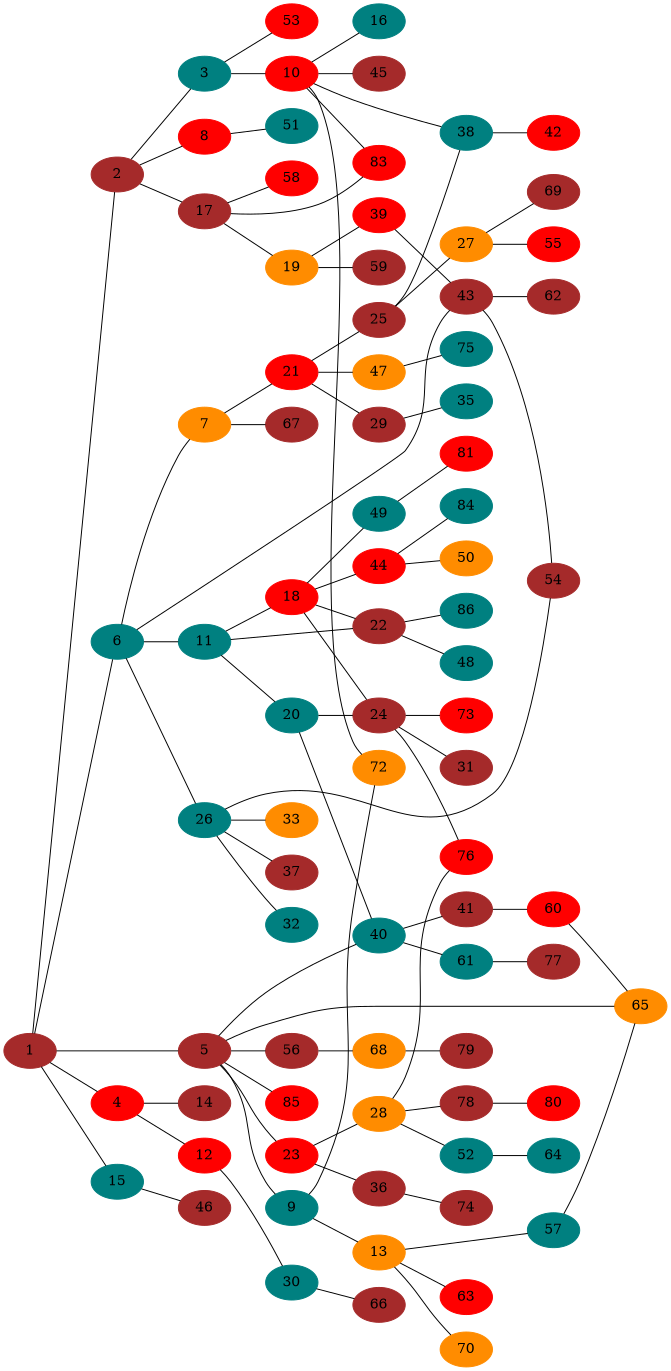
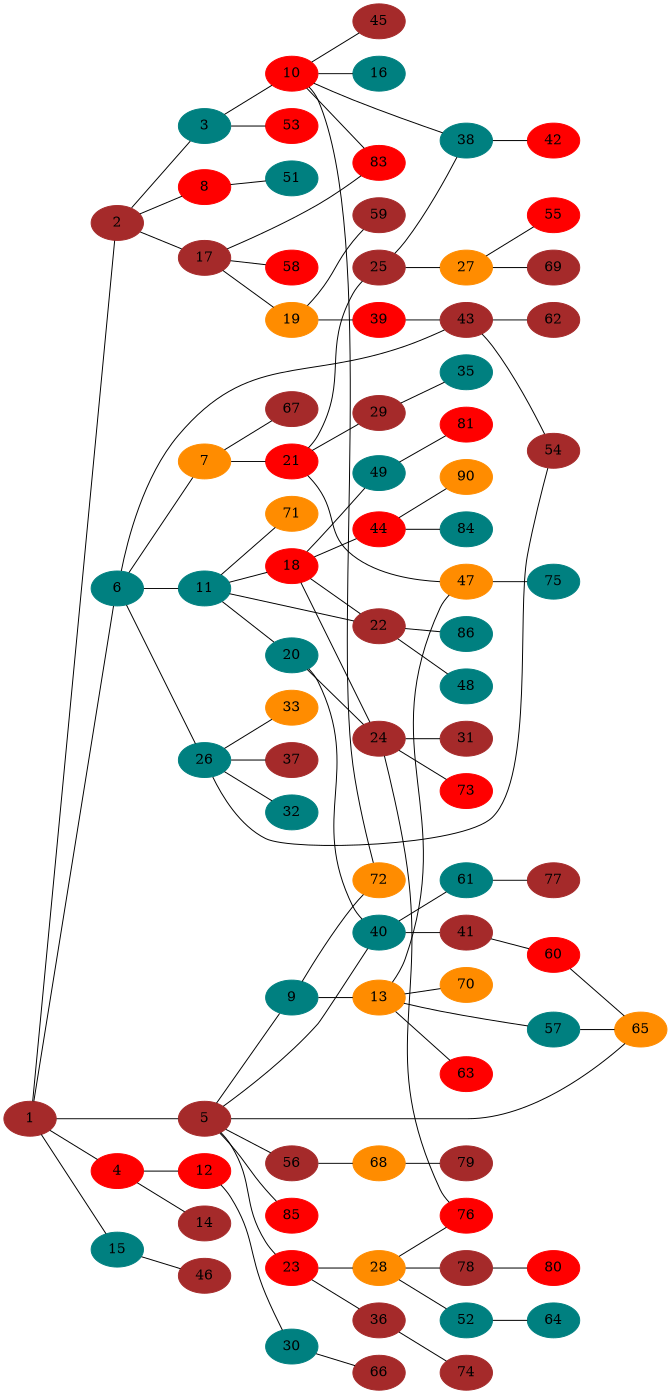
none -> (292, 514)
(466, 558) -> (466, 477)
none -> (418, 788)
